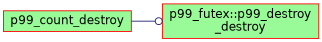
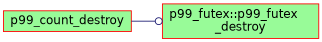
(241, 21) -> (241, 21)
